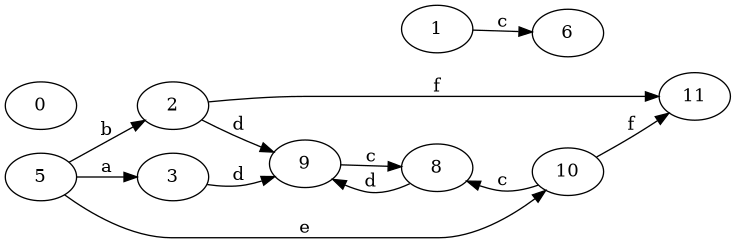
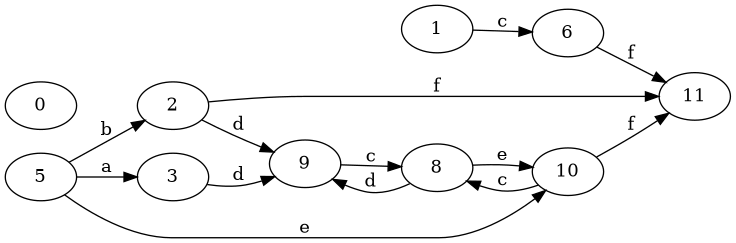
none -> (625, 62)
none -> (496, 165)
